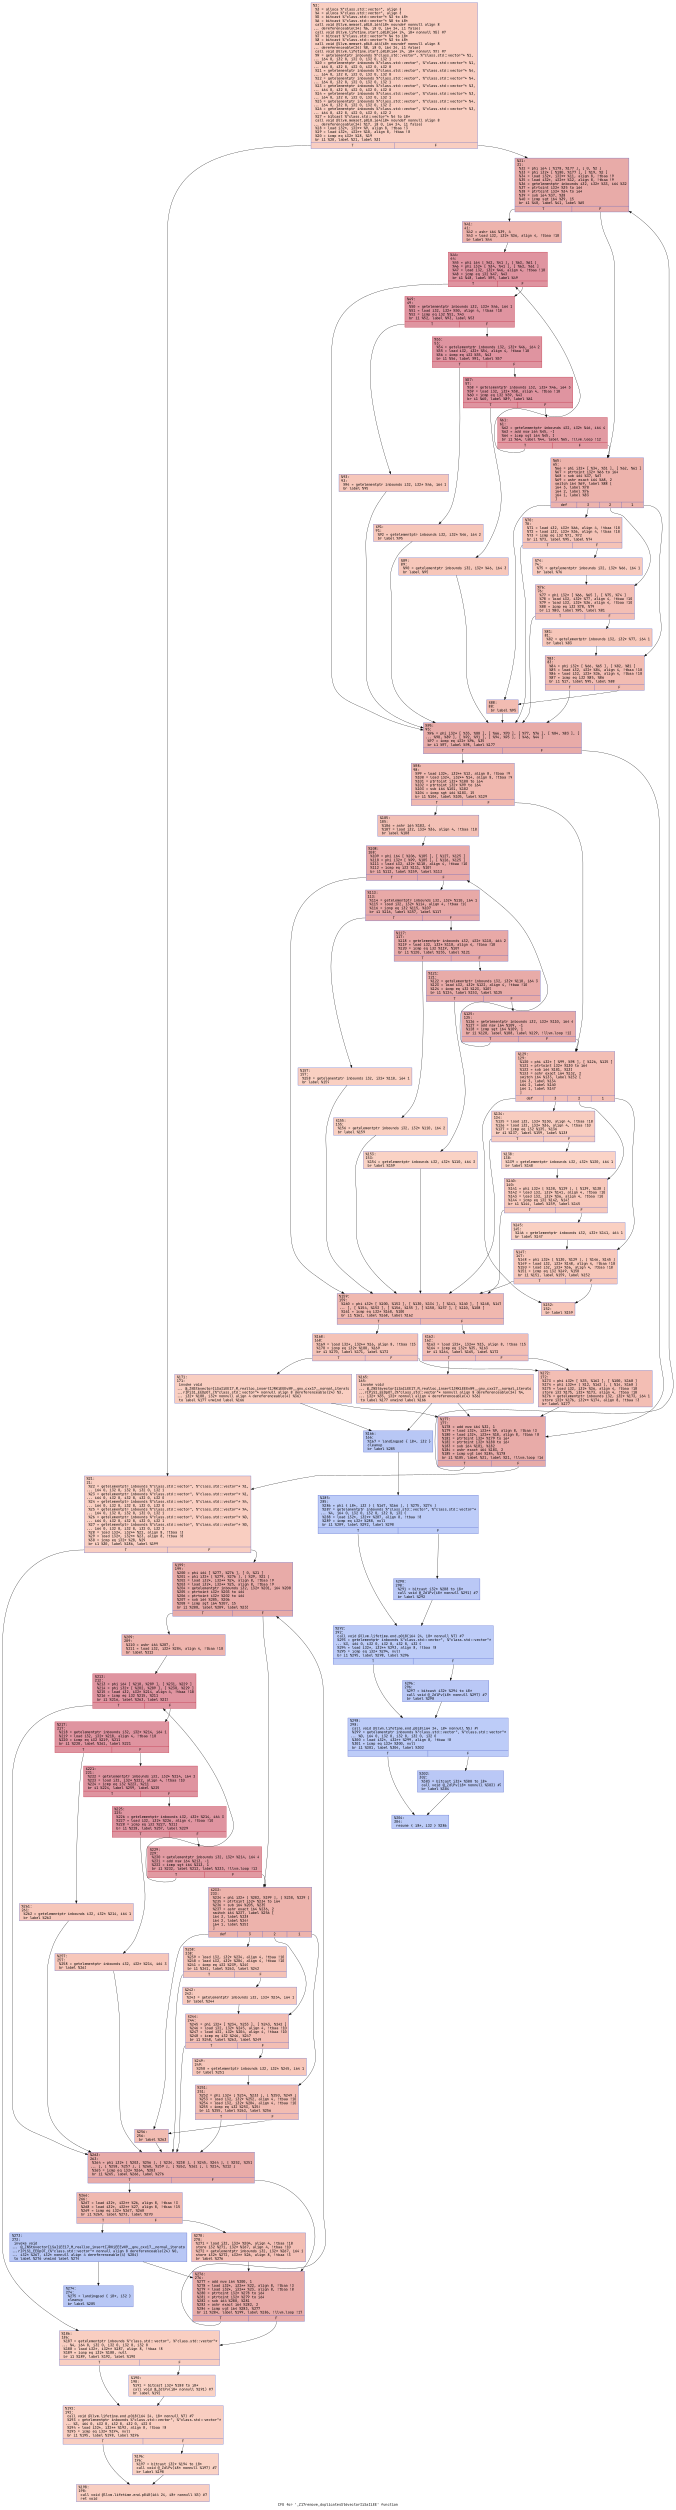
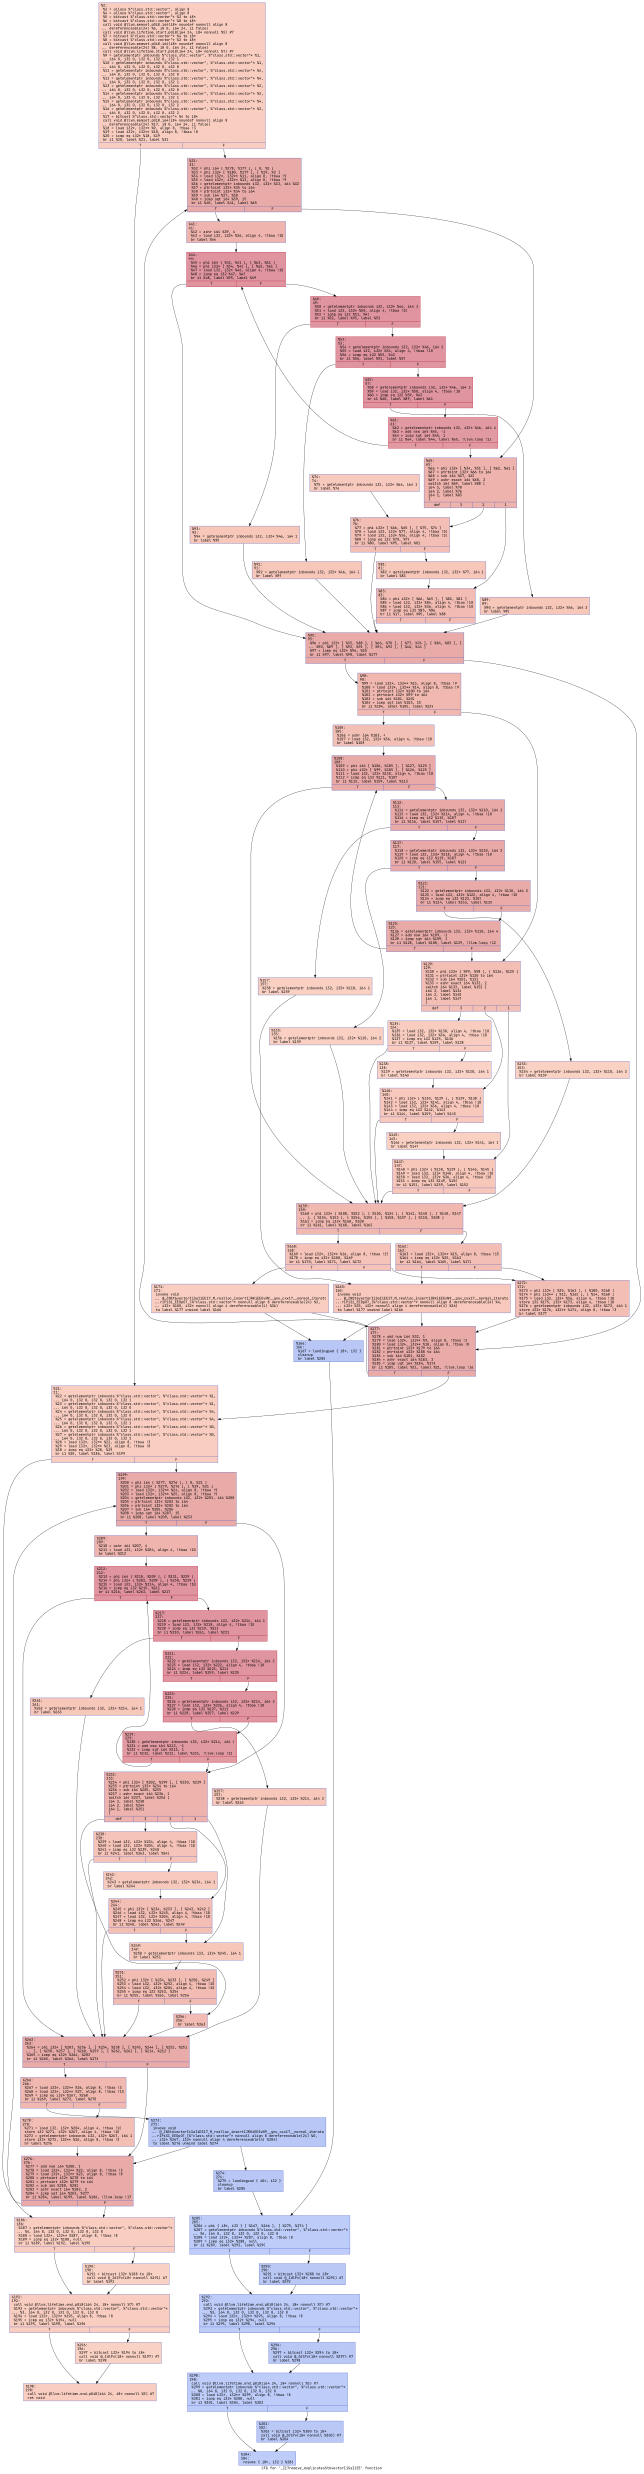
(572, 533) -> none
(502, 707) -> none
(326, 1195) -> (261, 1163)
(558, 1309) -> none
(314, 2010) -> (227, 1881)
none -> (257, 2202)
